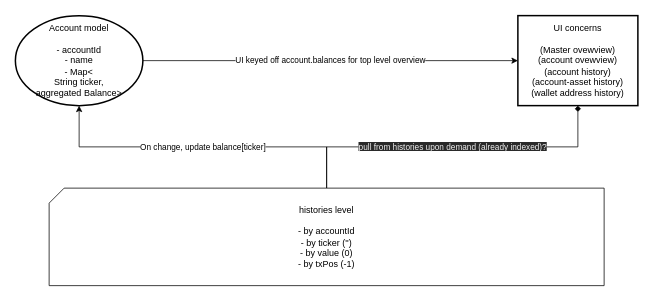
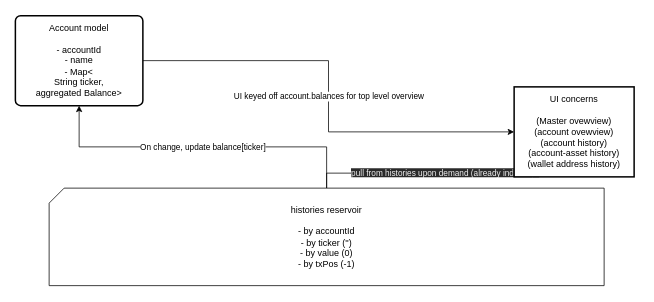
(79, 60) -> (79, 60)
(578, 60) -> (574, 132)
(327, 237) -> (327, 237)
